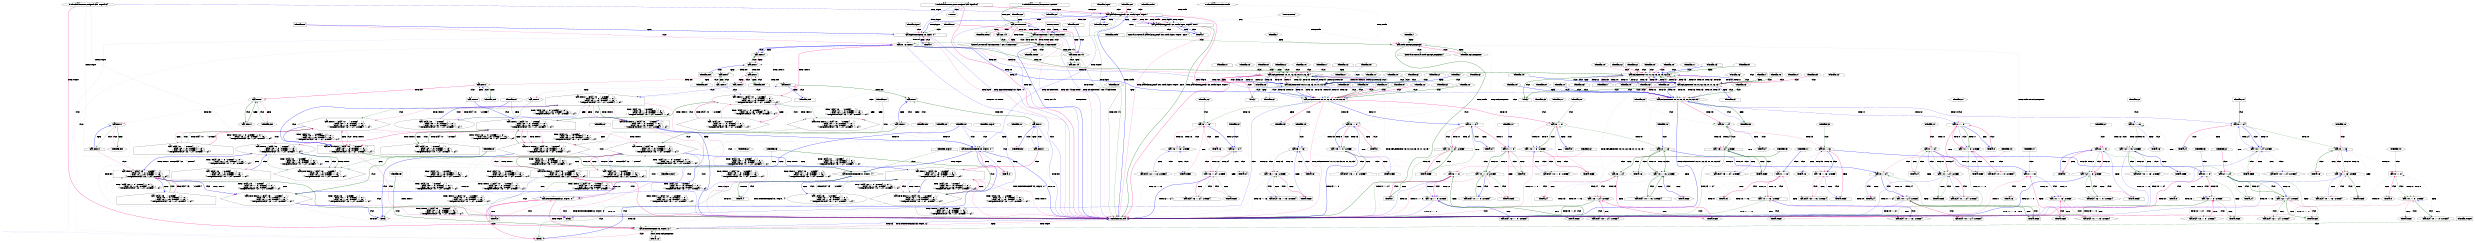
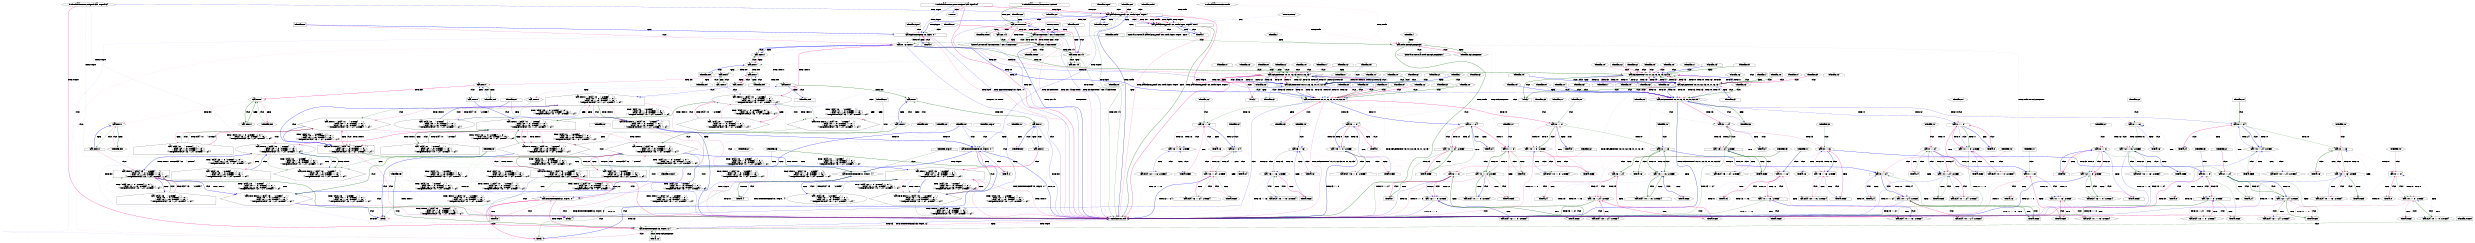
(916, 40) -> (916, 40)
